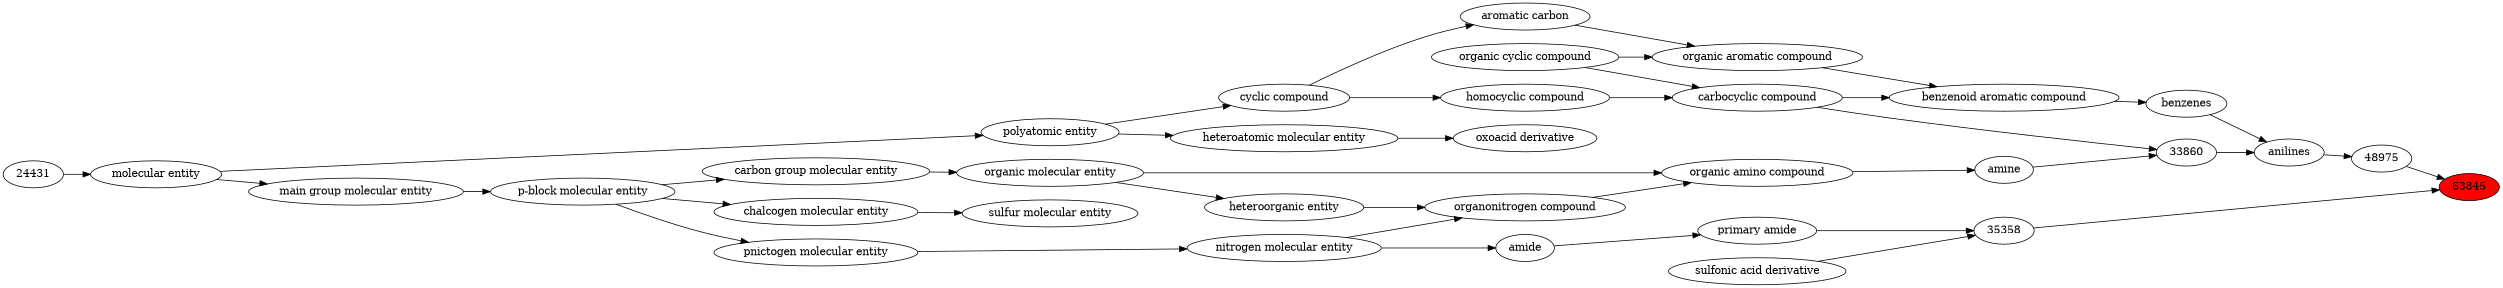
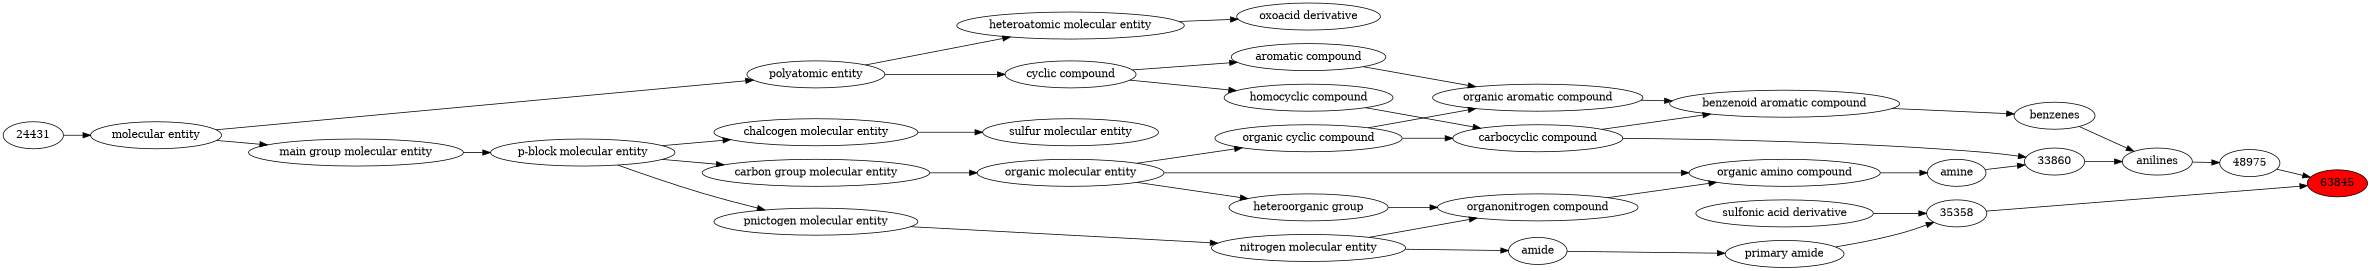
(1525, 17) -> (1309, 57)
none -> (1186, 156)
(1284, 207) -> (1309, 207)
